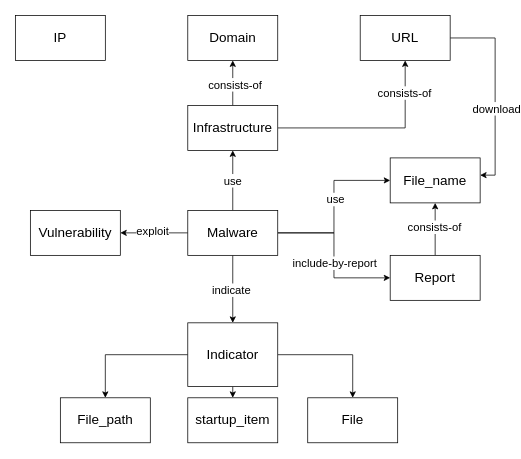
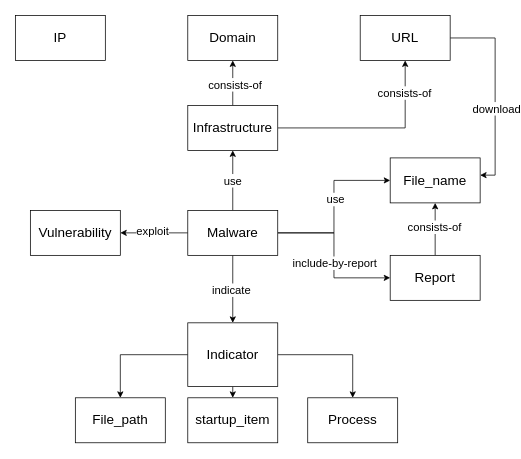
(105, 420) -> (120, 420)
(353, 420) -> (353, 420)
